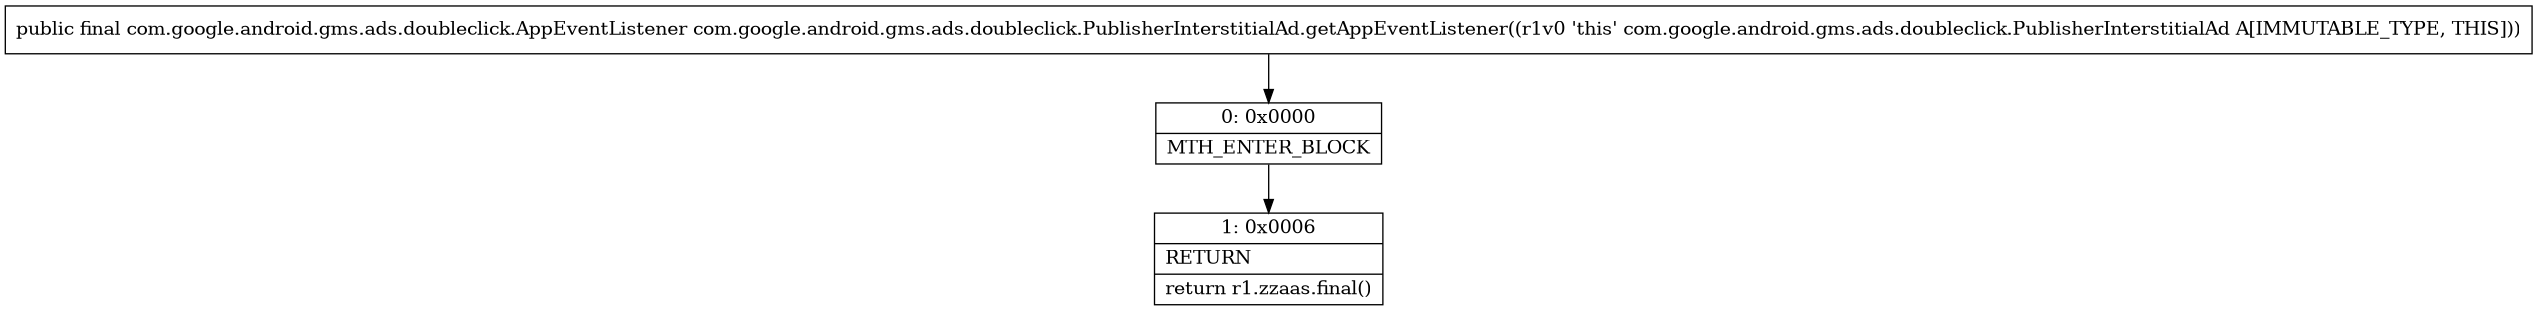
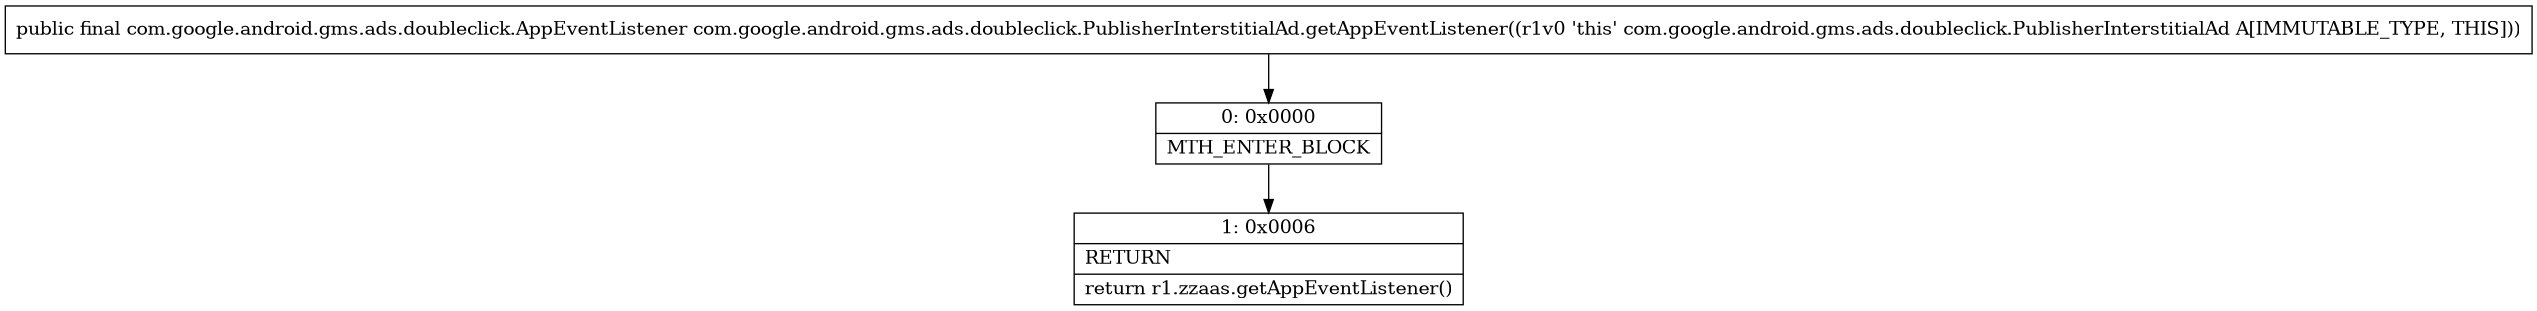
(1269, 289) -> (1269, 289)
